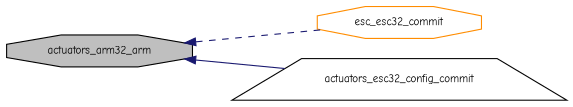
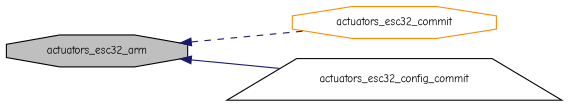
(399, 22) -> (394, 22)
(100, 51) -> (97, 51)
